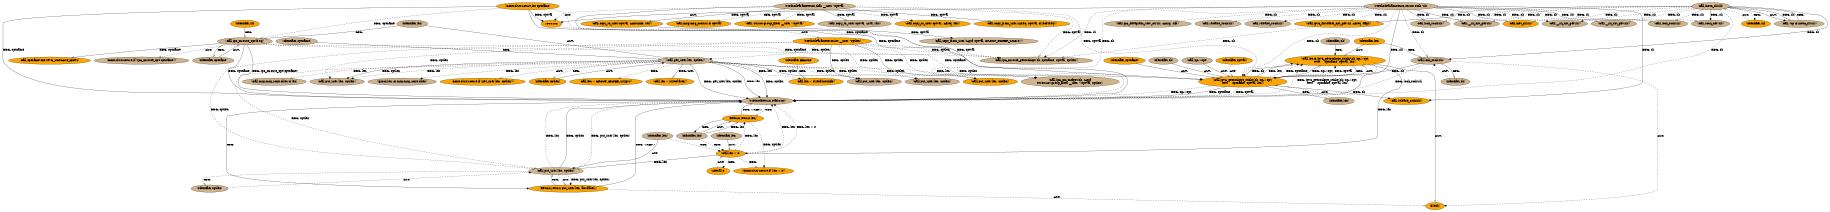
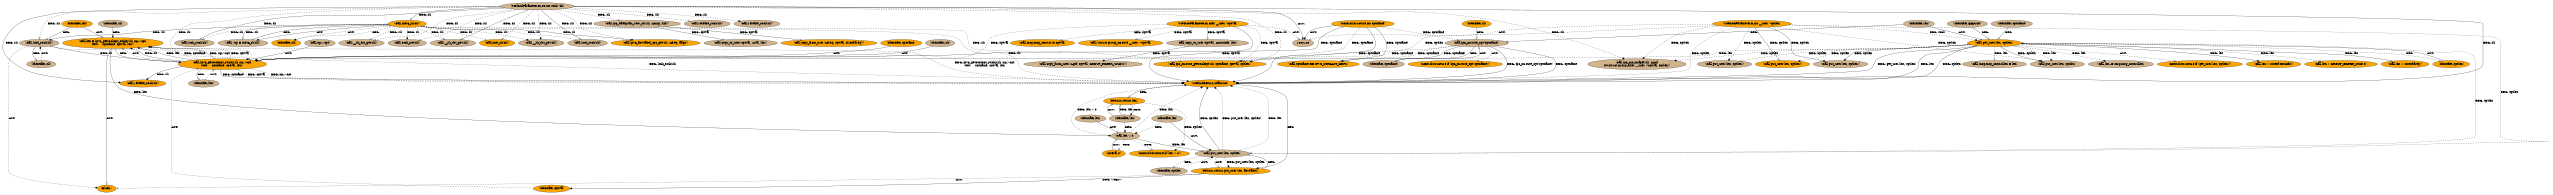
(815, 6) -> (1208, 24)
(1711, 6) -> (407, 24)
none -> (456, 9)
(665, 9) -> (1273, 28)
(1470, 13) -> (519, 24)
(1711, 14) -> (407, 32)
(544, 15) -> (1314, 33)
(834, 15) -> (688, 33)
(916, 15) -> (732, 33)
(1371, 15) -> (588, 31)
(551, 24) -> (1303, 43)
(622, 24) -> (1208, 43)
(775, 24) -> (1121, 43)
(933, 24) -> none
(688, 30) -> (1511, 30)
(245, 41) -> (1477, 43)
(1189, 42) -> (806, 28)
(821, 50) -> (1937, 33)
none -> (1384, 53)
(142, 61) -> (1455, 64)
(686, 61) -> (1994, 43)
(799, 61) -> (1967, 24)
(1036, 61) -> (1210, 64)
(755, 70) -> (2139, 49)
(655, 71) -> (2267, 54)
(686, 71) -> (2352, 54)
(798, 72) -> (1980, 33)
(402, 82) -> (2121, 64)
(767, 101) -> (1210, 83)
(743, 108) -> none
(763, 111) -> (1157, 87)
(640, 114) -> (888, 185)
(744, 139) -> none
(731, 154) -> (1125, 136)
(717, 162) -> (1112, 145)
(727, 162) -> (1122, 145)
